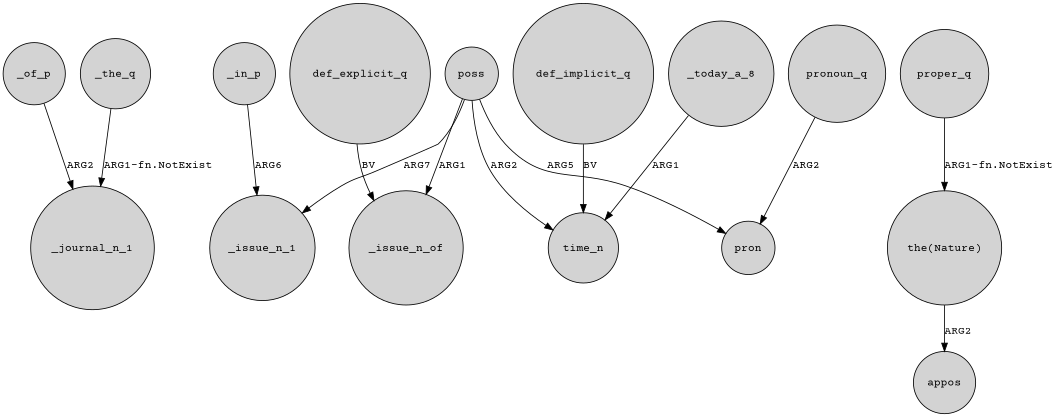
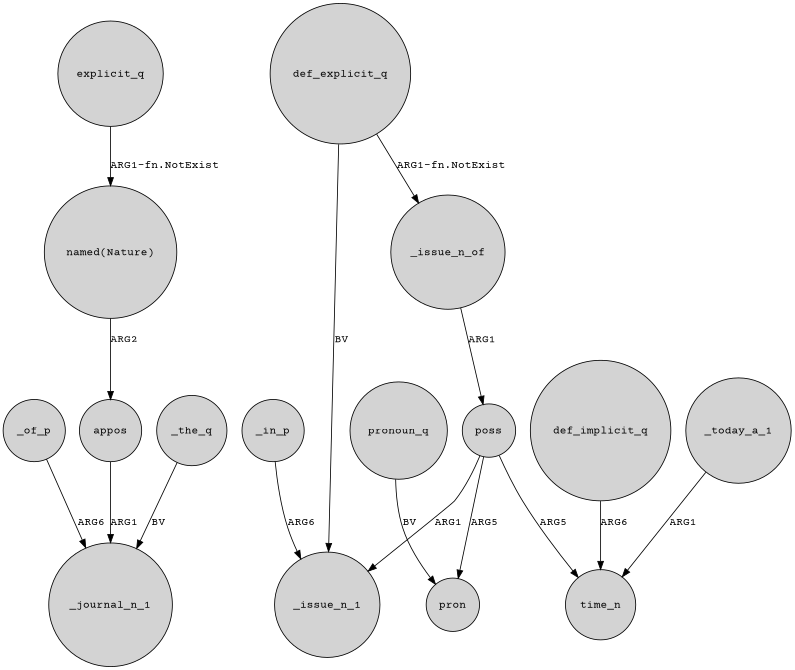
(721, 74) -> (739, 431)
(945, 74) -> (111, 74)
(445, 145) -> (471, 352)
(81, 165) -> (92, 522)
(159, 165) -> (159, 522)
(369, 165) -> (452, 165)
(418, 165) -> (449, 522)
(505, 165) -> (554, 522)
(590, 165) -> (615, 522)
(807, 165) -> (410, 522)
(945, 248) -> (111, 252)
none -> (334, 344)
none -> (111, 498)
